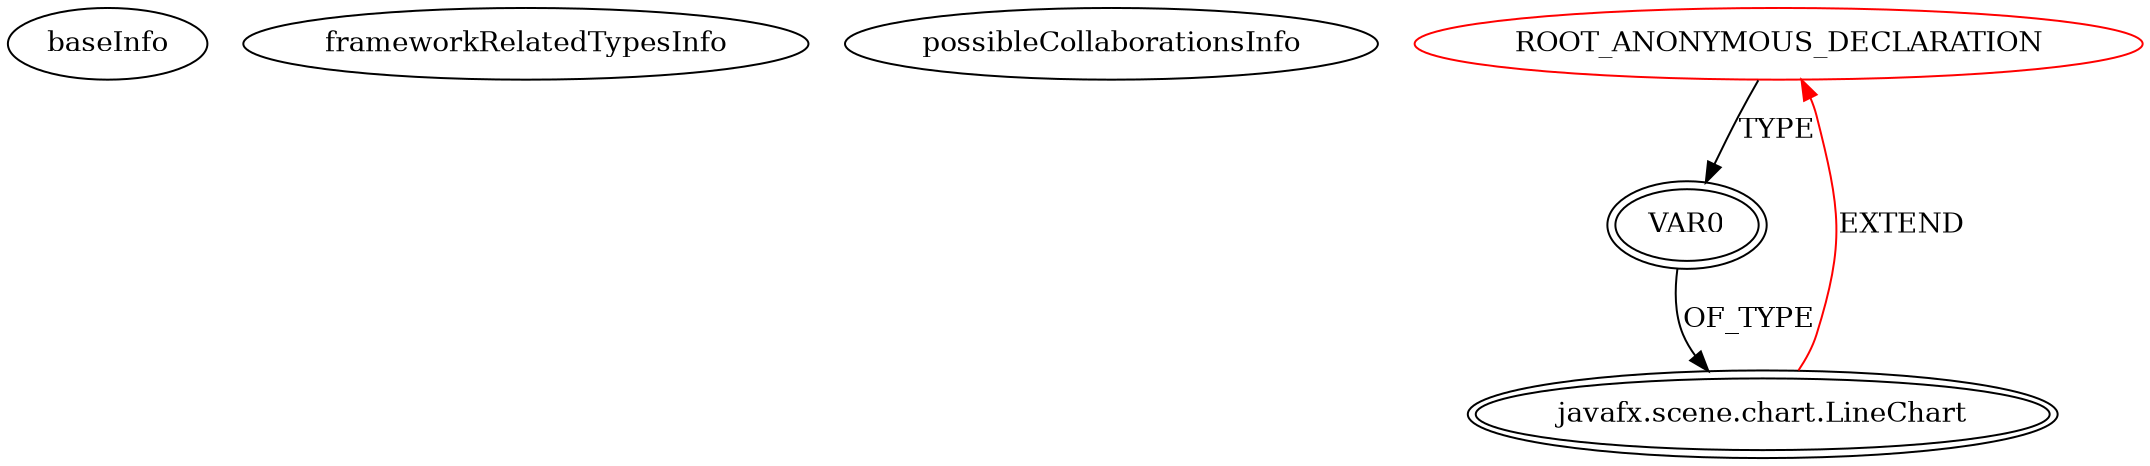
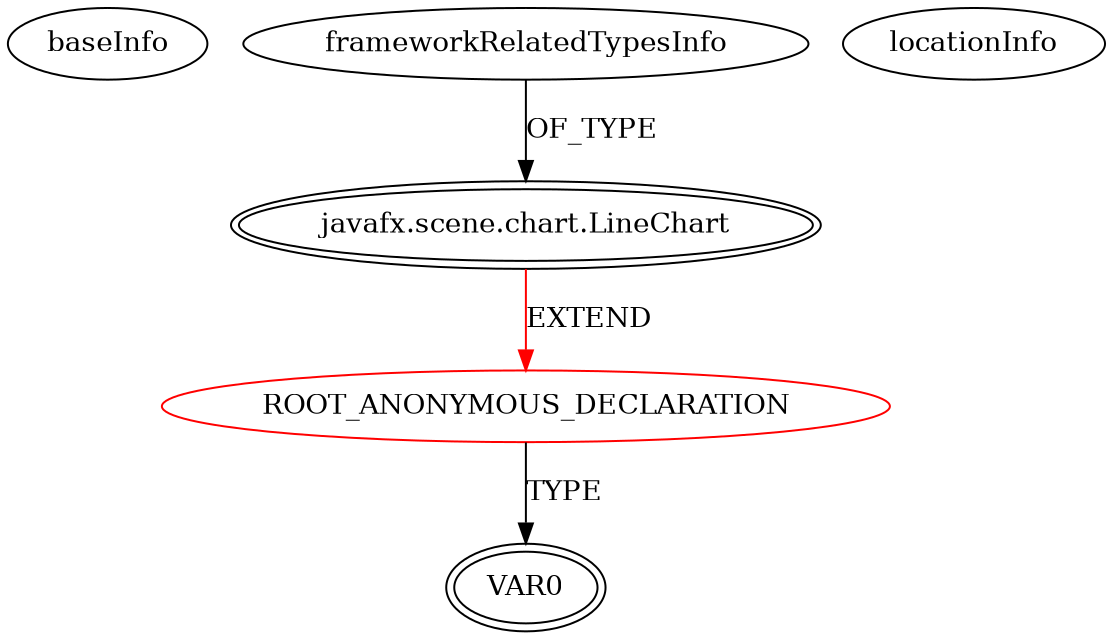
none -> (974, 44)
(1111, 44) -> none
(1677, 314) -> (526, 120)
